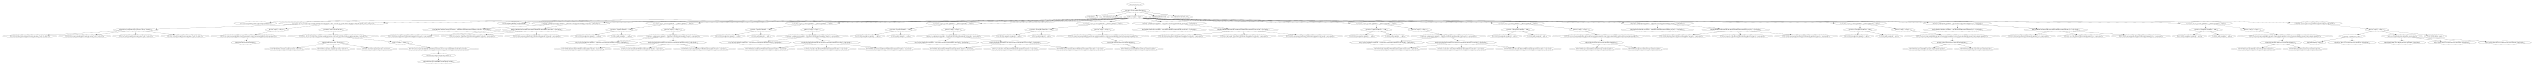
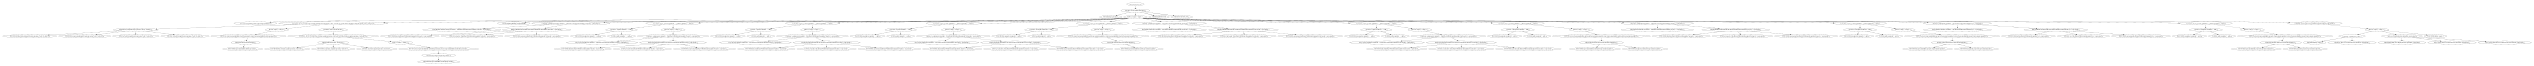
(1092, 17) -> none
none -> (243, 49)
